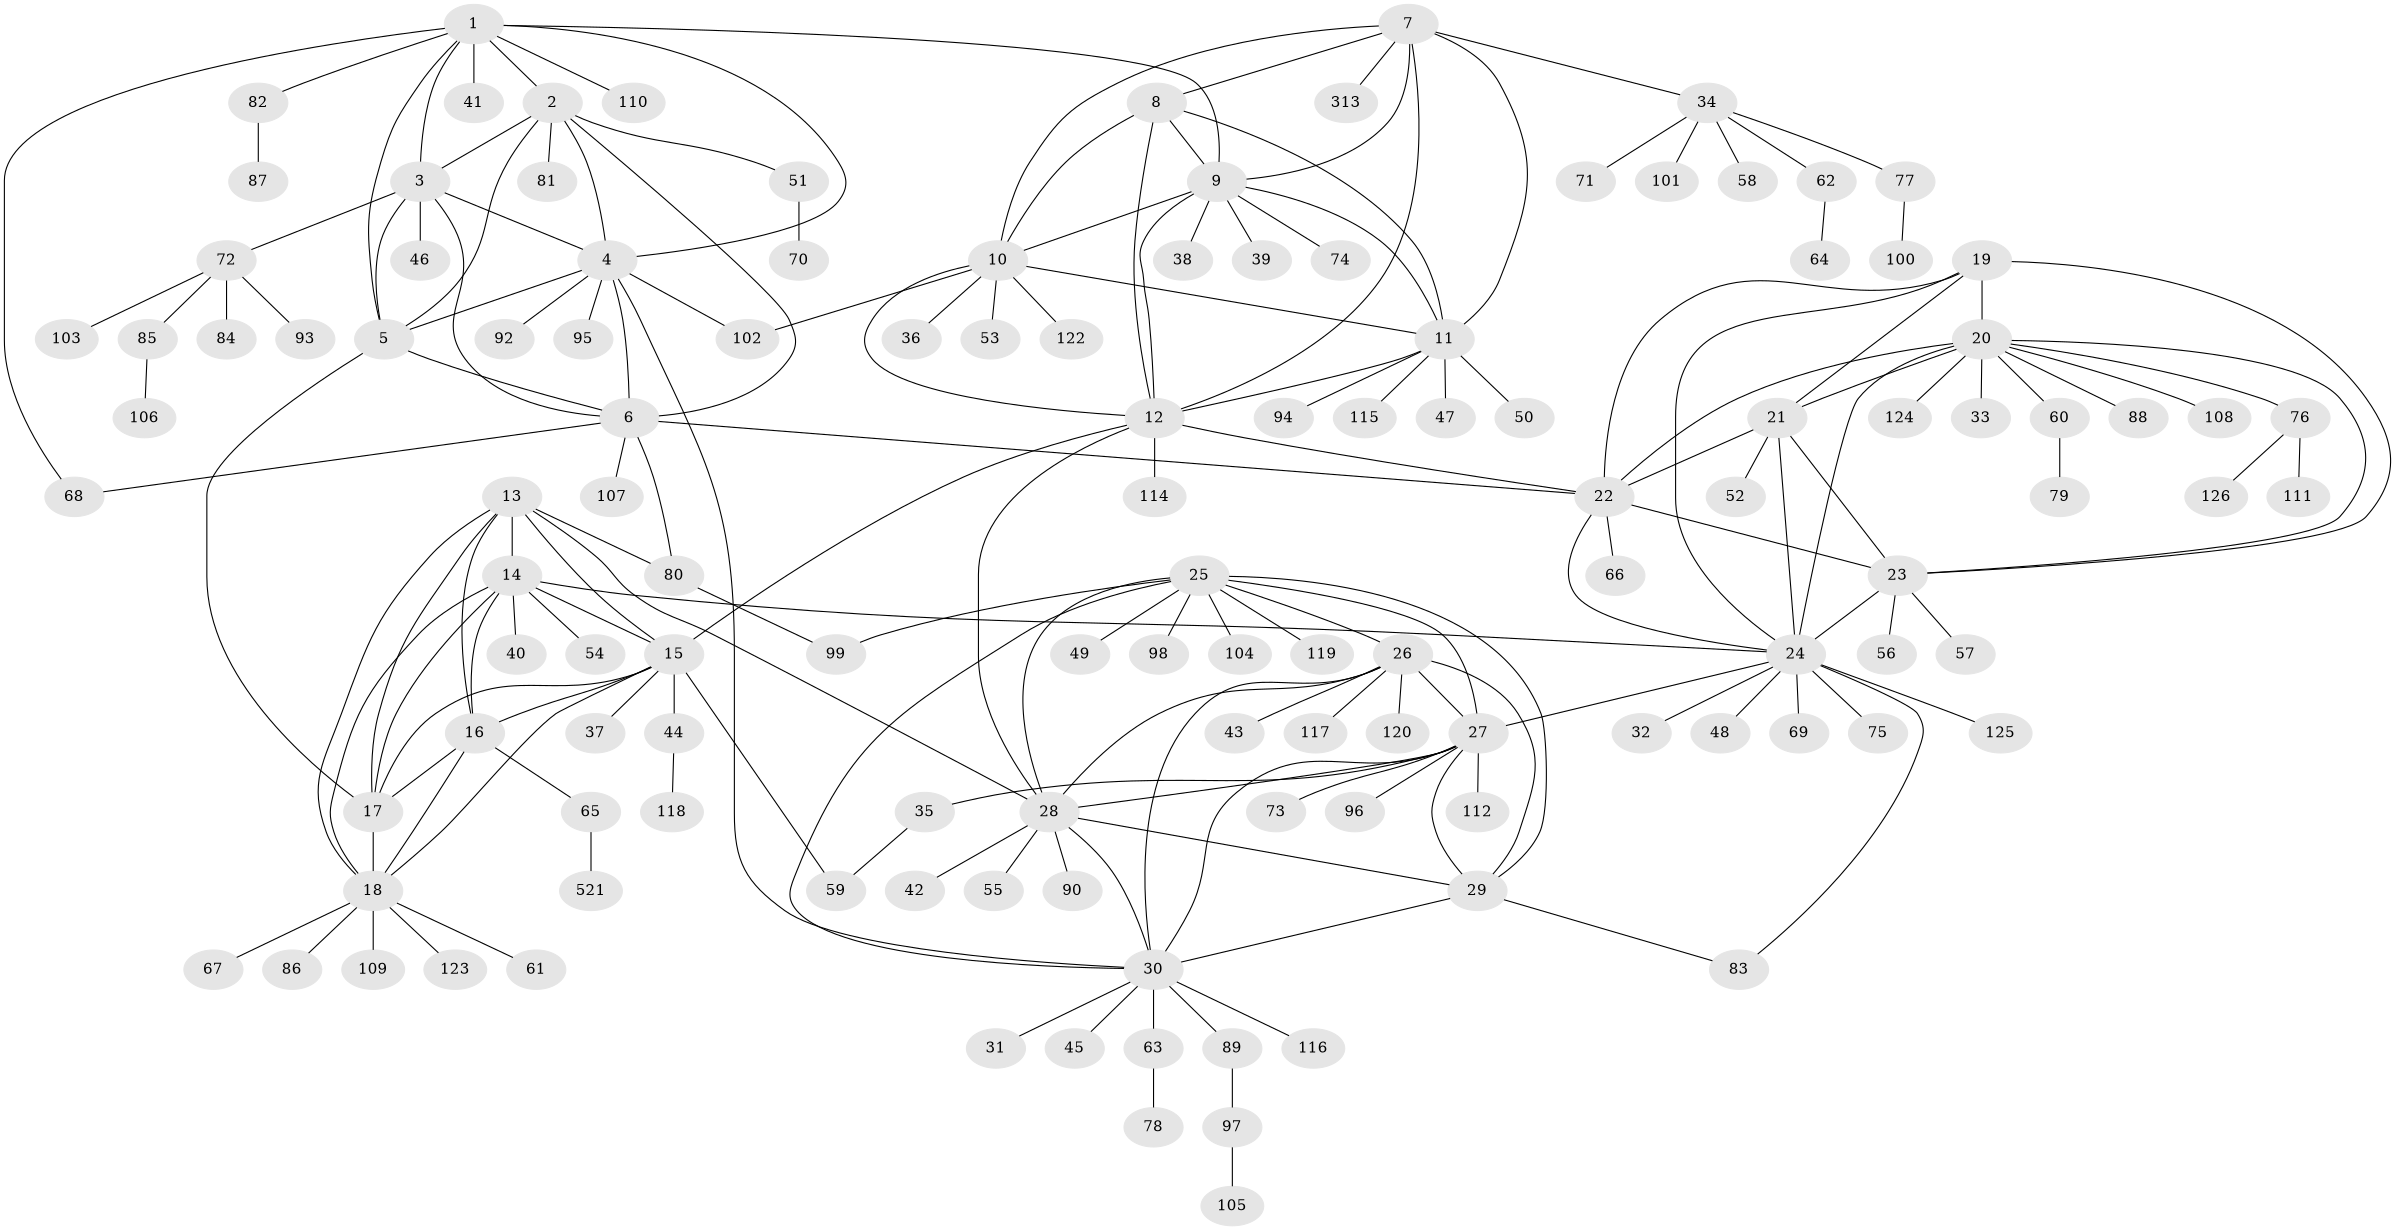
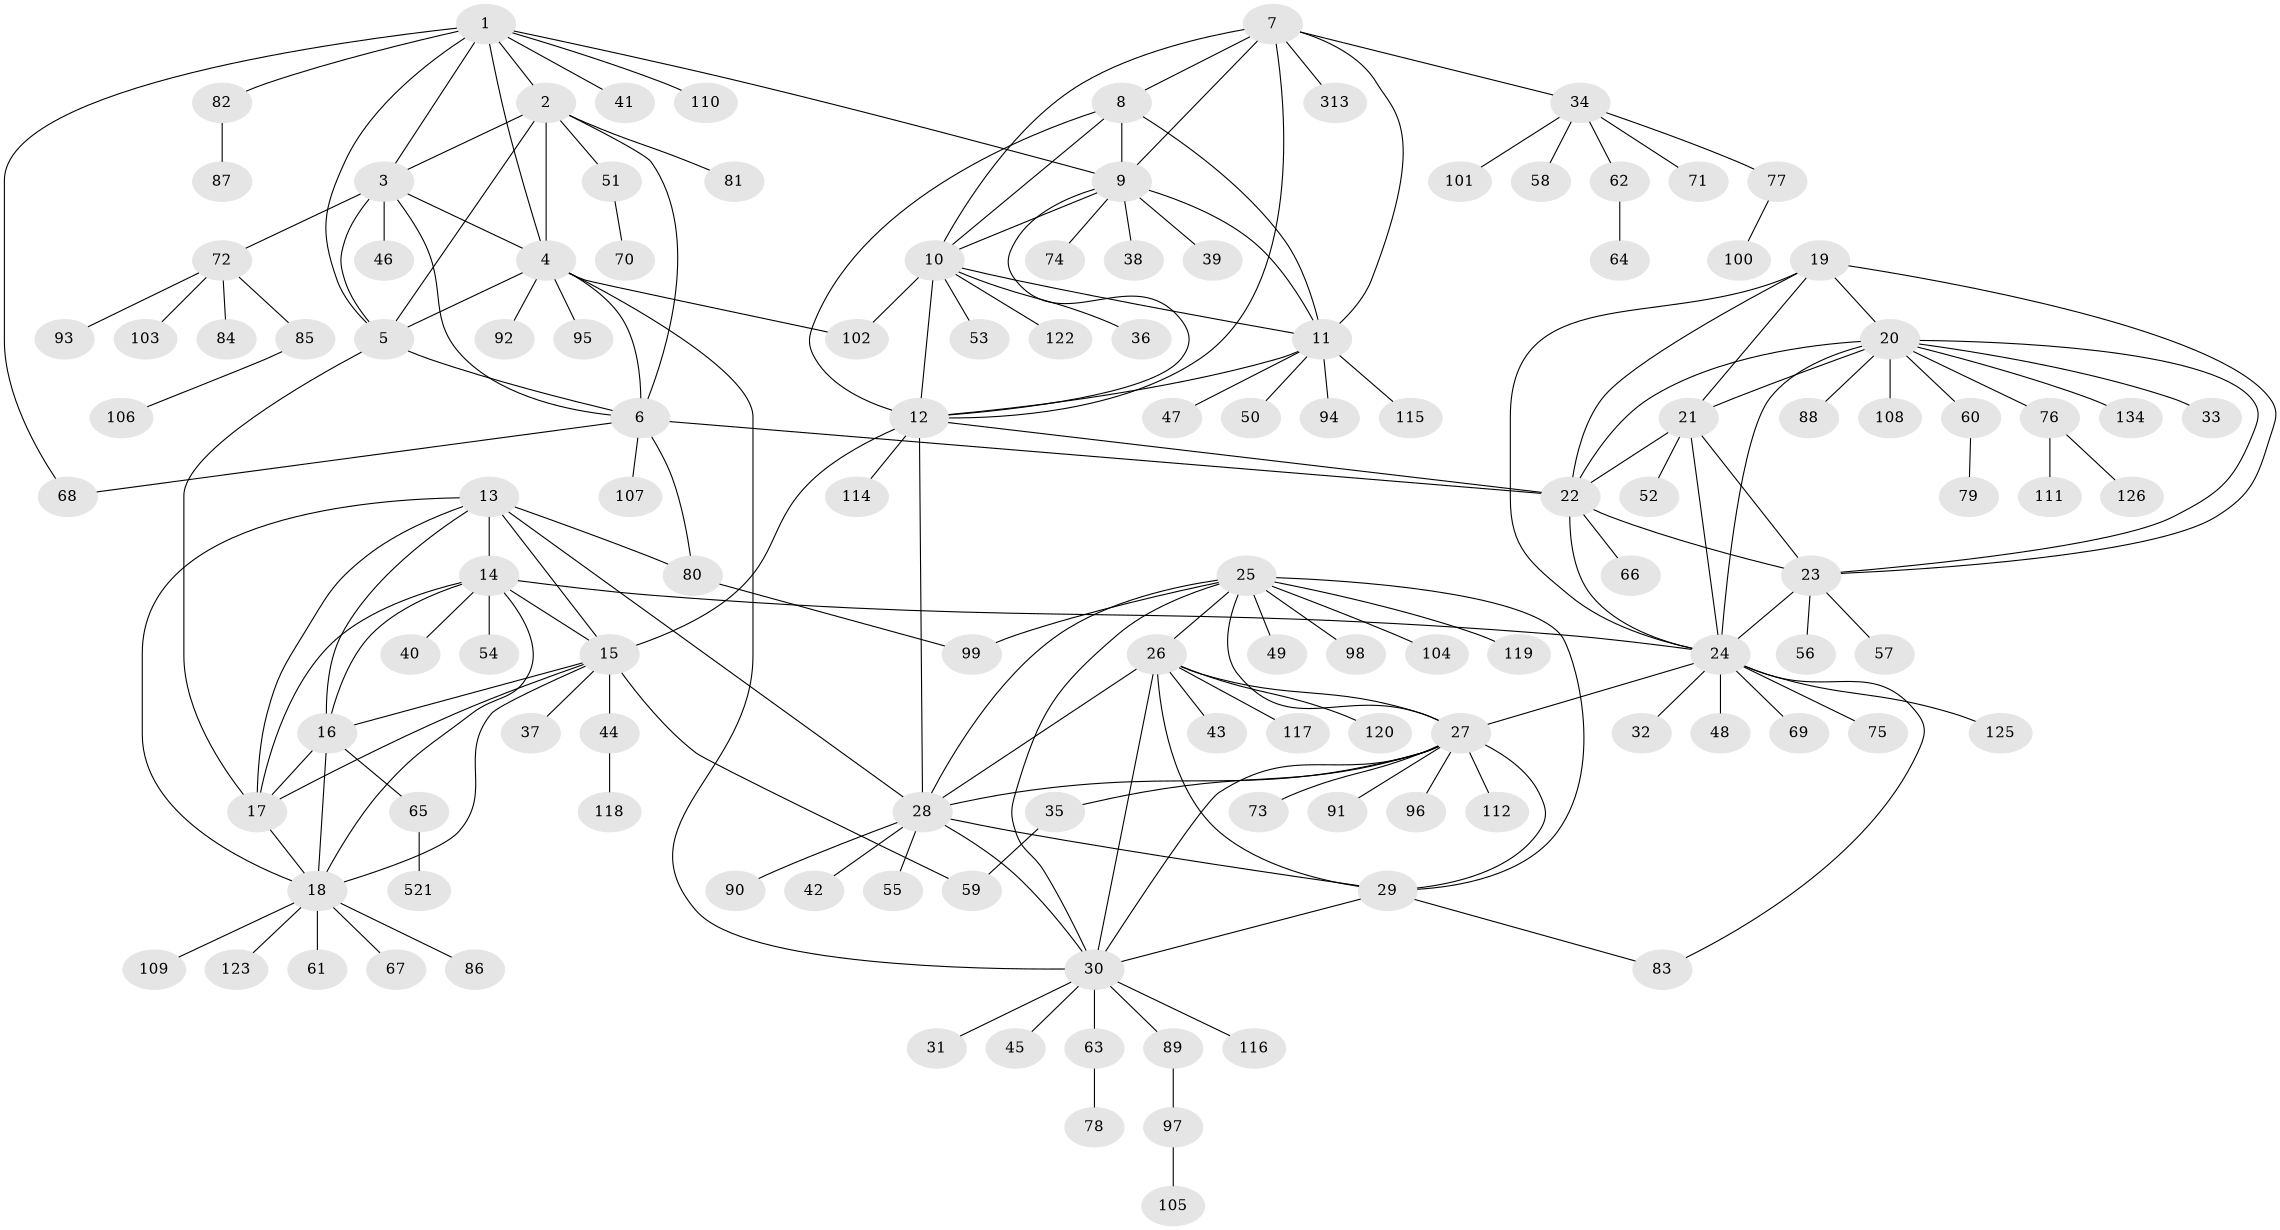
(1900, 418) -> (2131, 418)
none -> (1337, 812)
